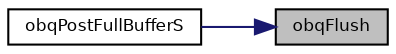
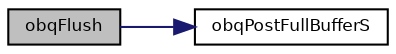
(228, 27) -> (147, 27)
